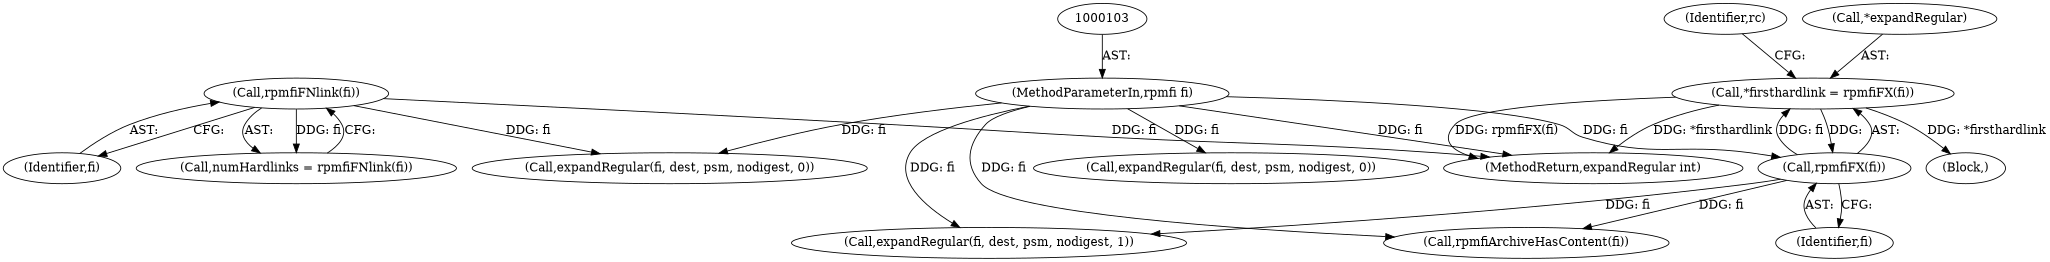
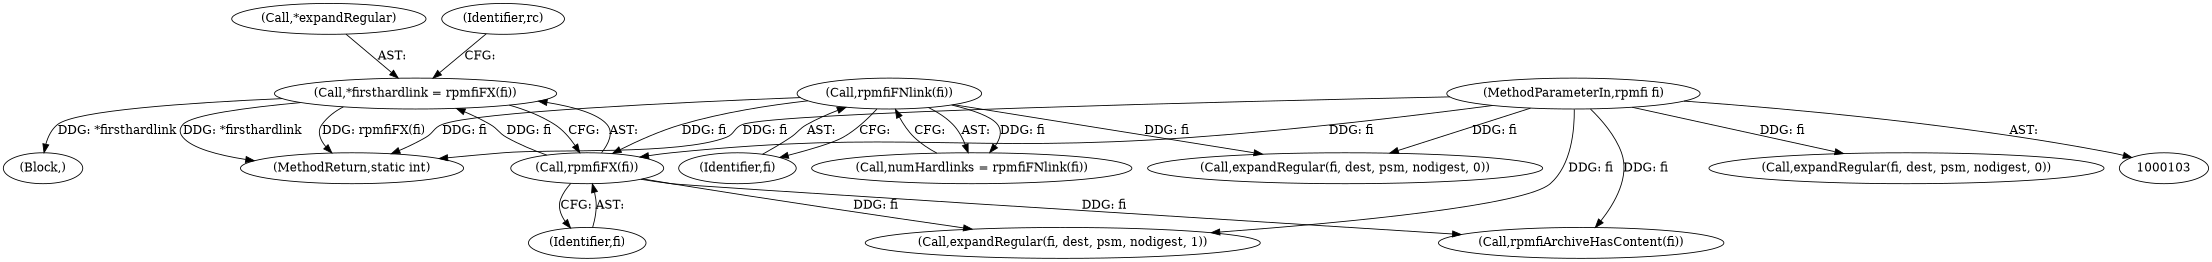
(1102, 52) -> (1904, 122)
none -> (712, 117)
(1848, 131) -> (586, 131)
(1593, 168) -> (352, 168)
